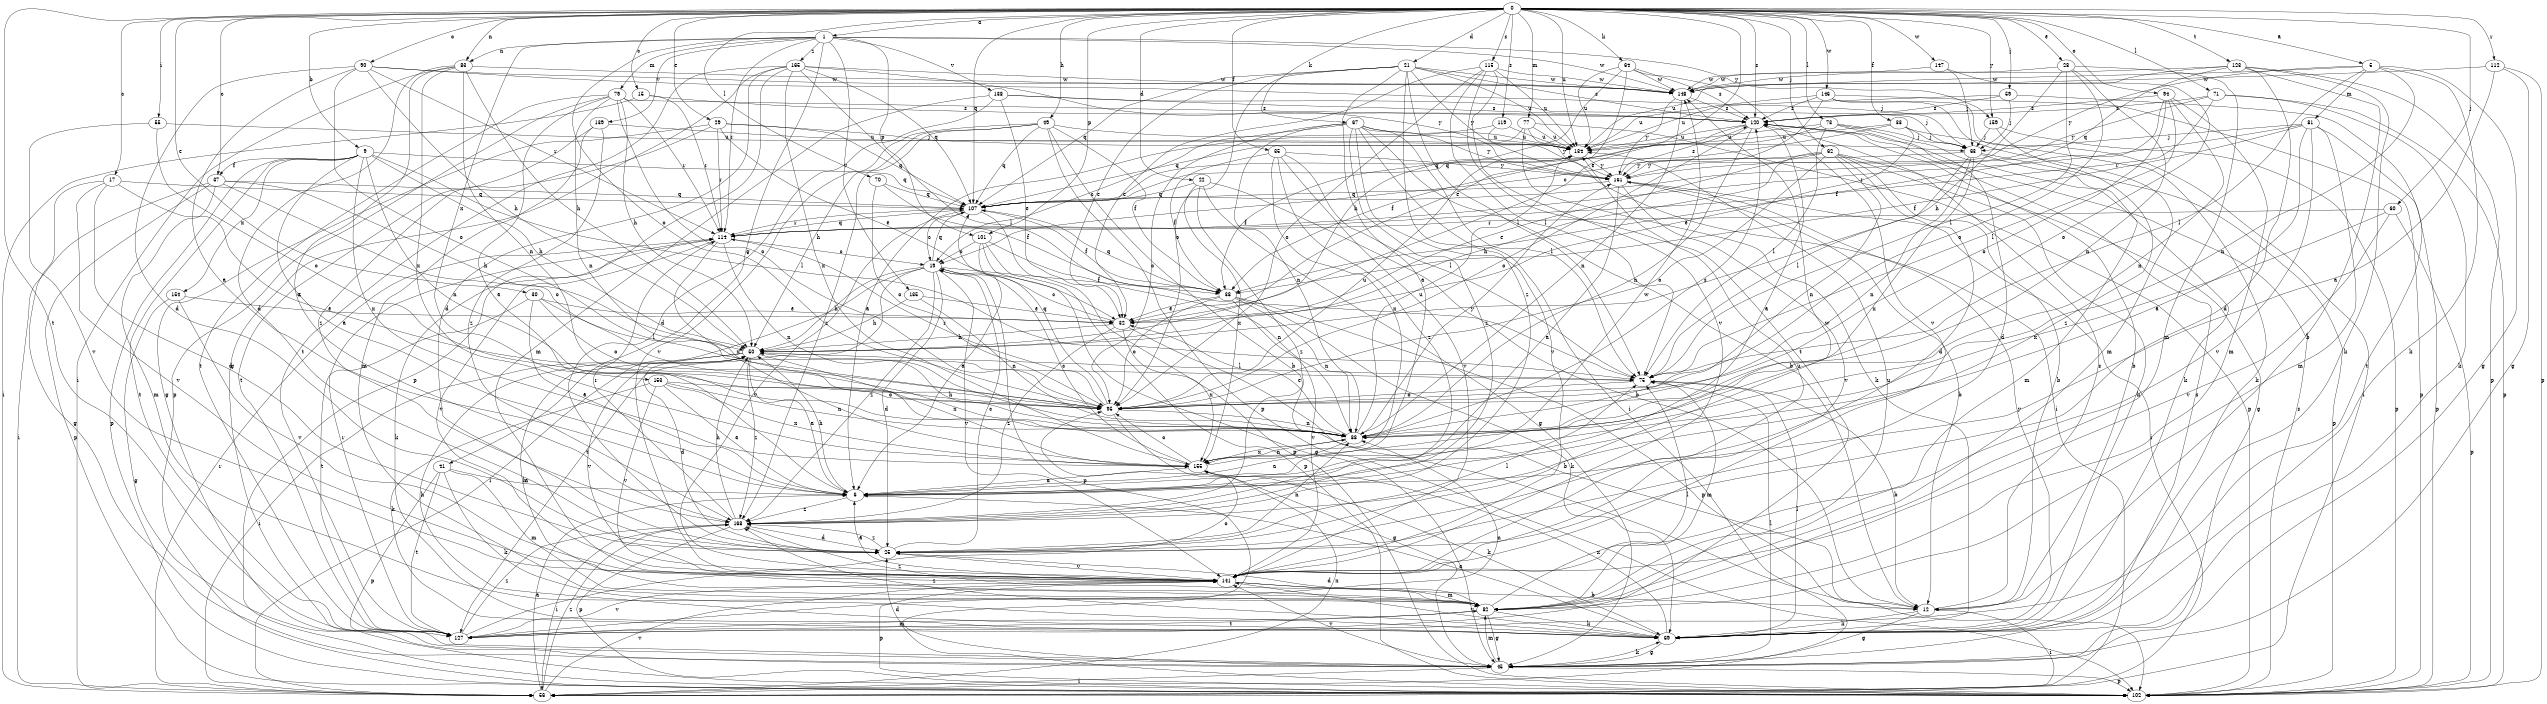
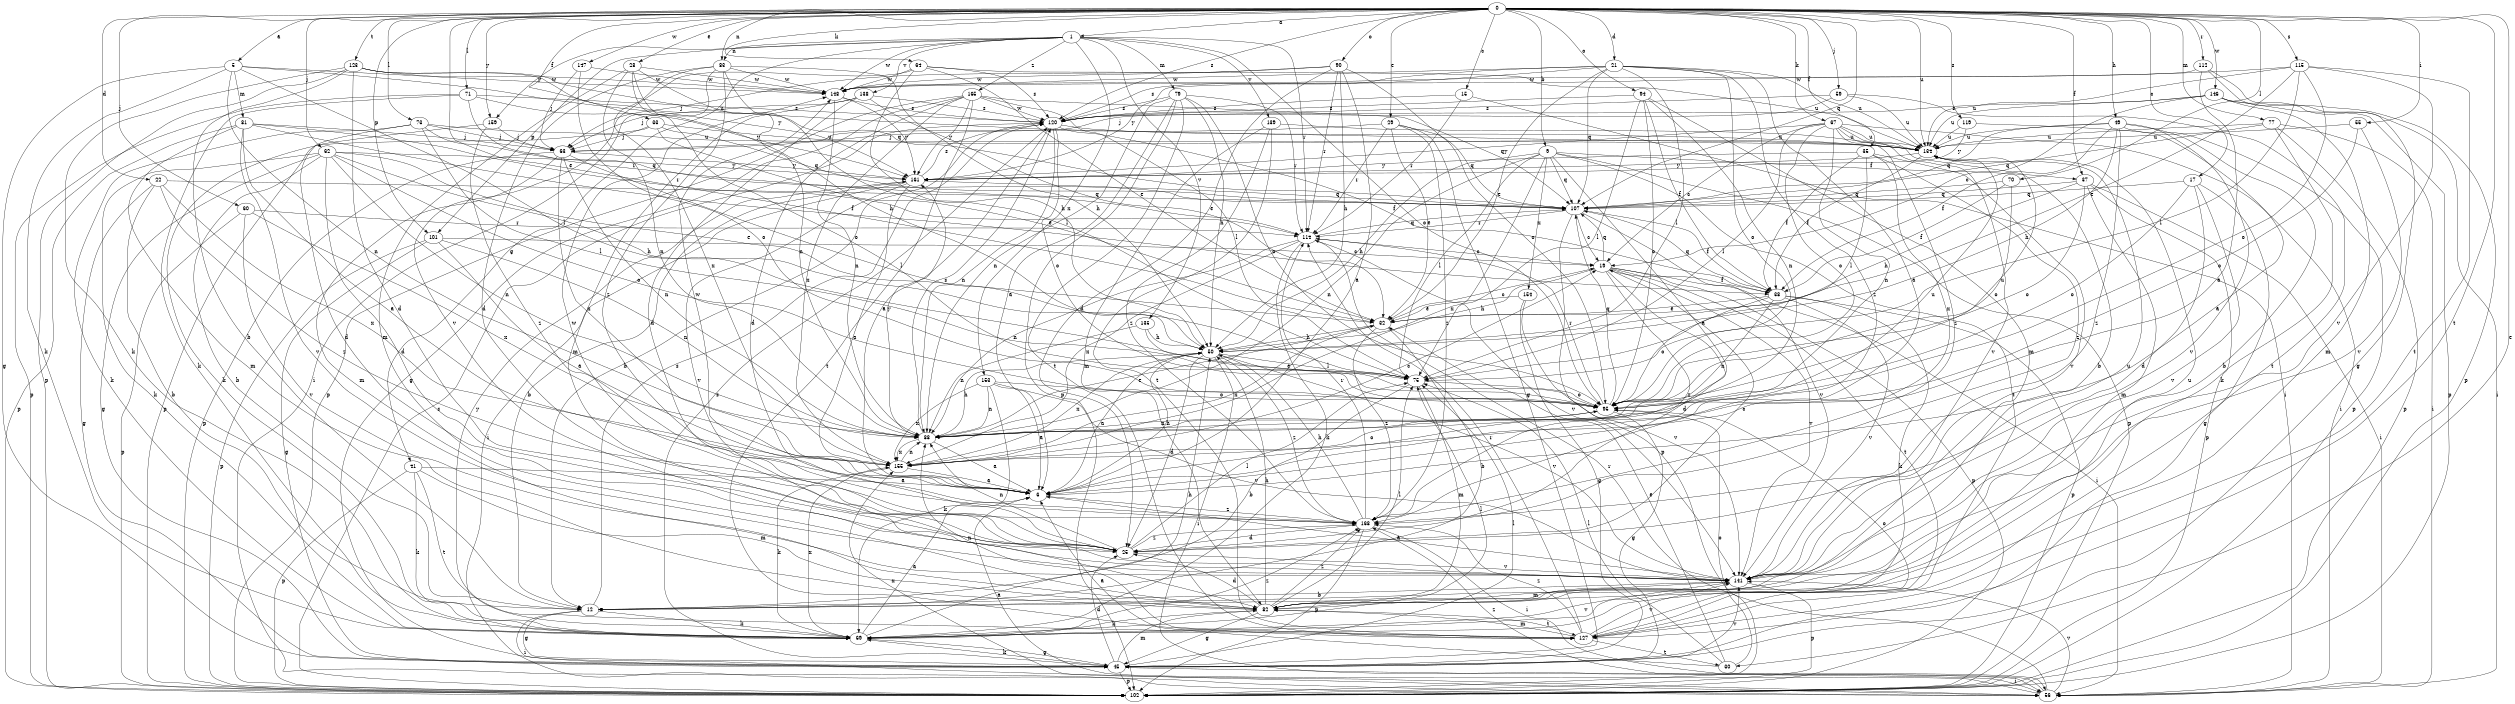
(1172, 81) -> (1009, 108)
(222, 94) -> (2074, 94)
(1016, 309) -> (1388, 382)
(321, 436) -> (1654, 653)
